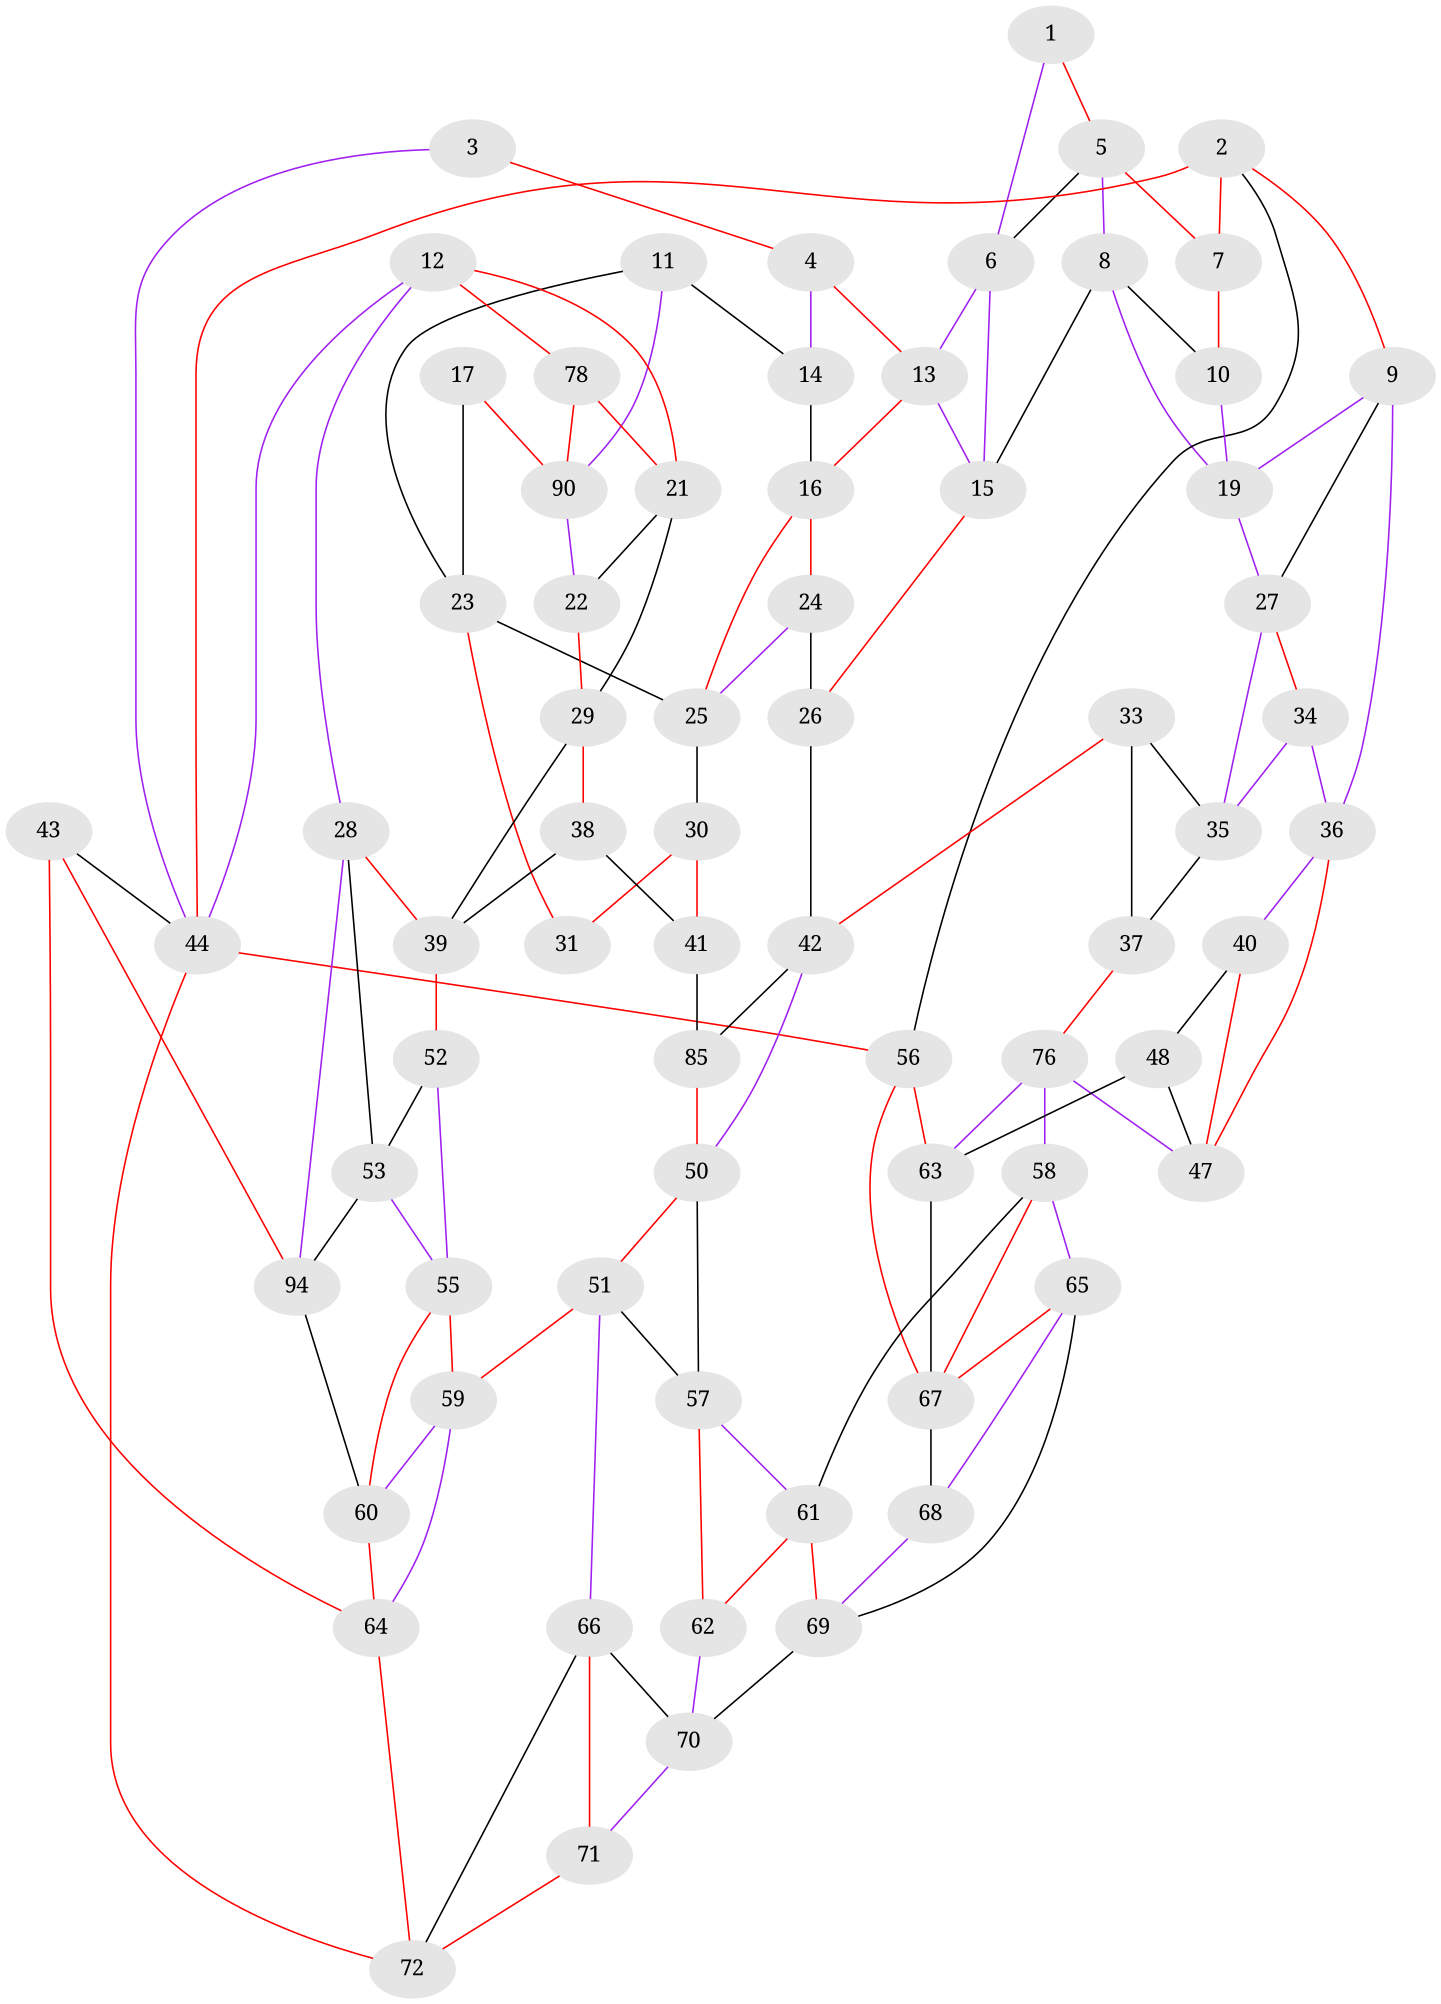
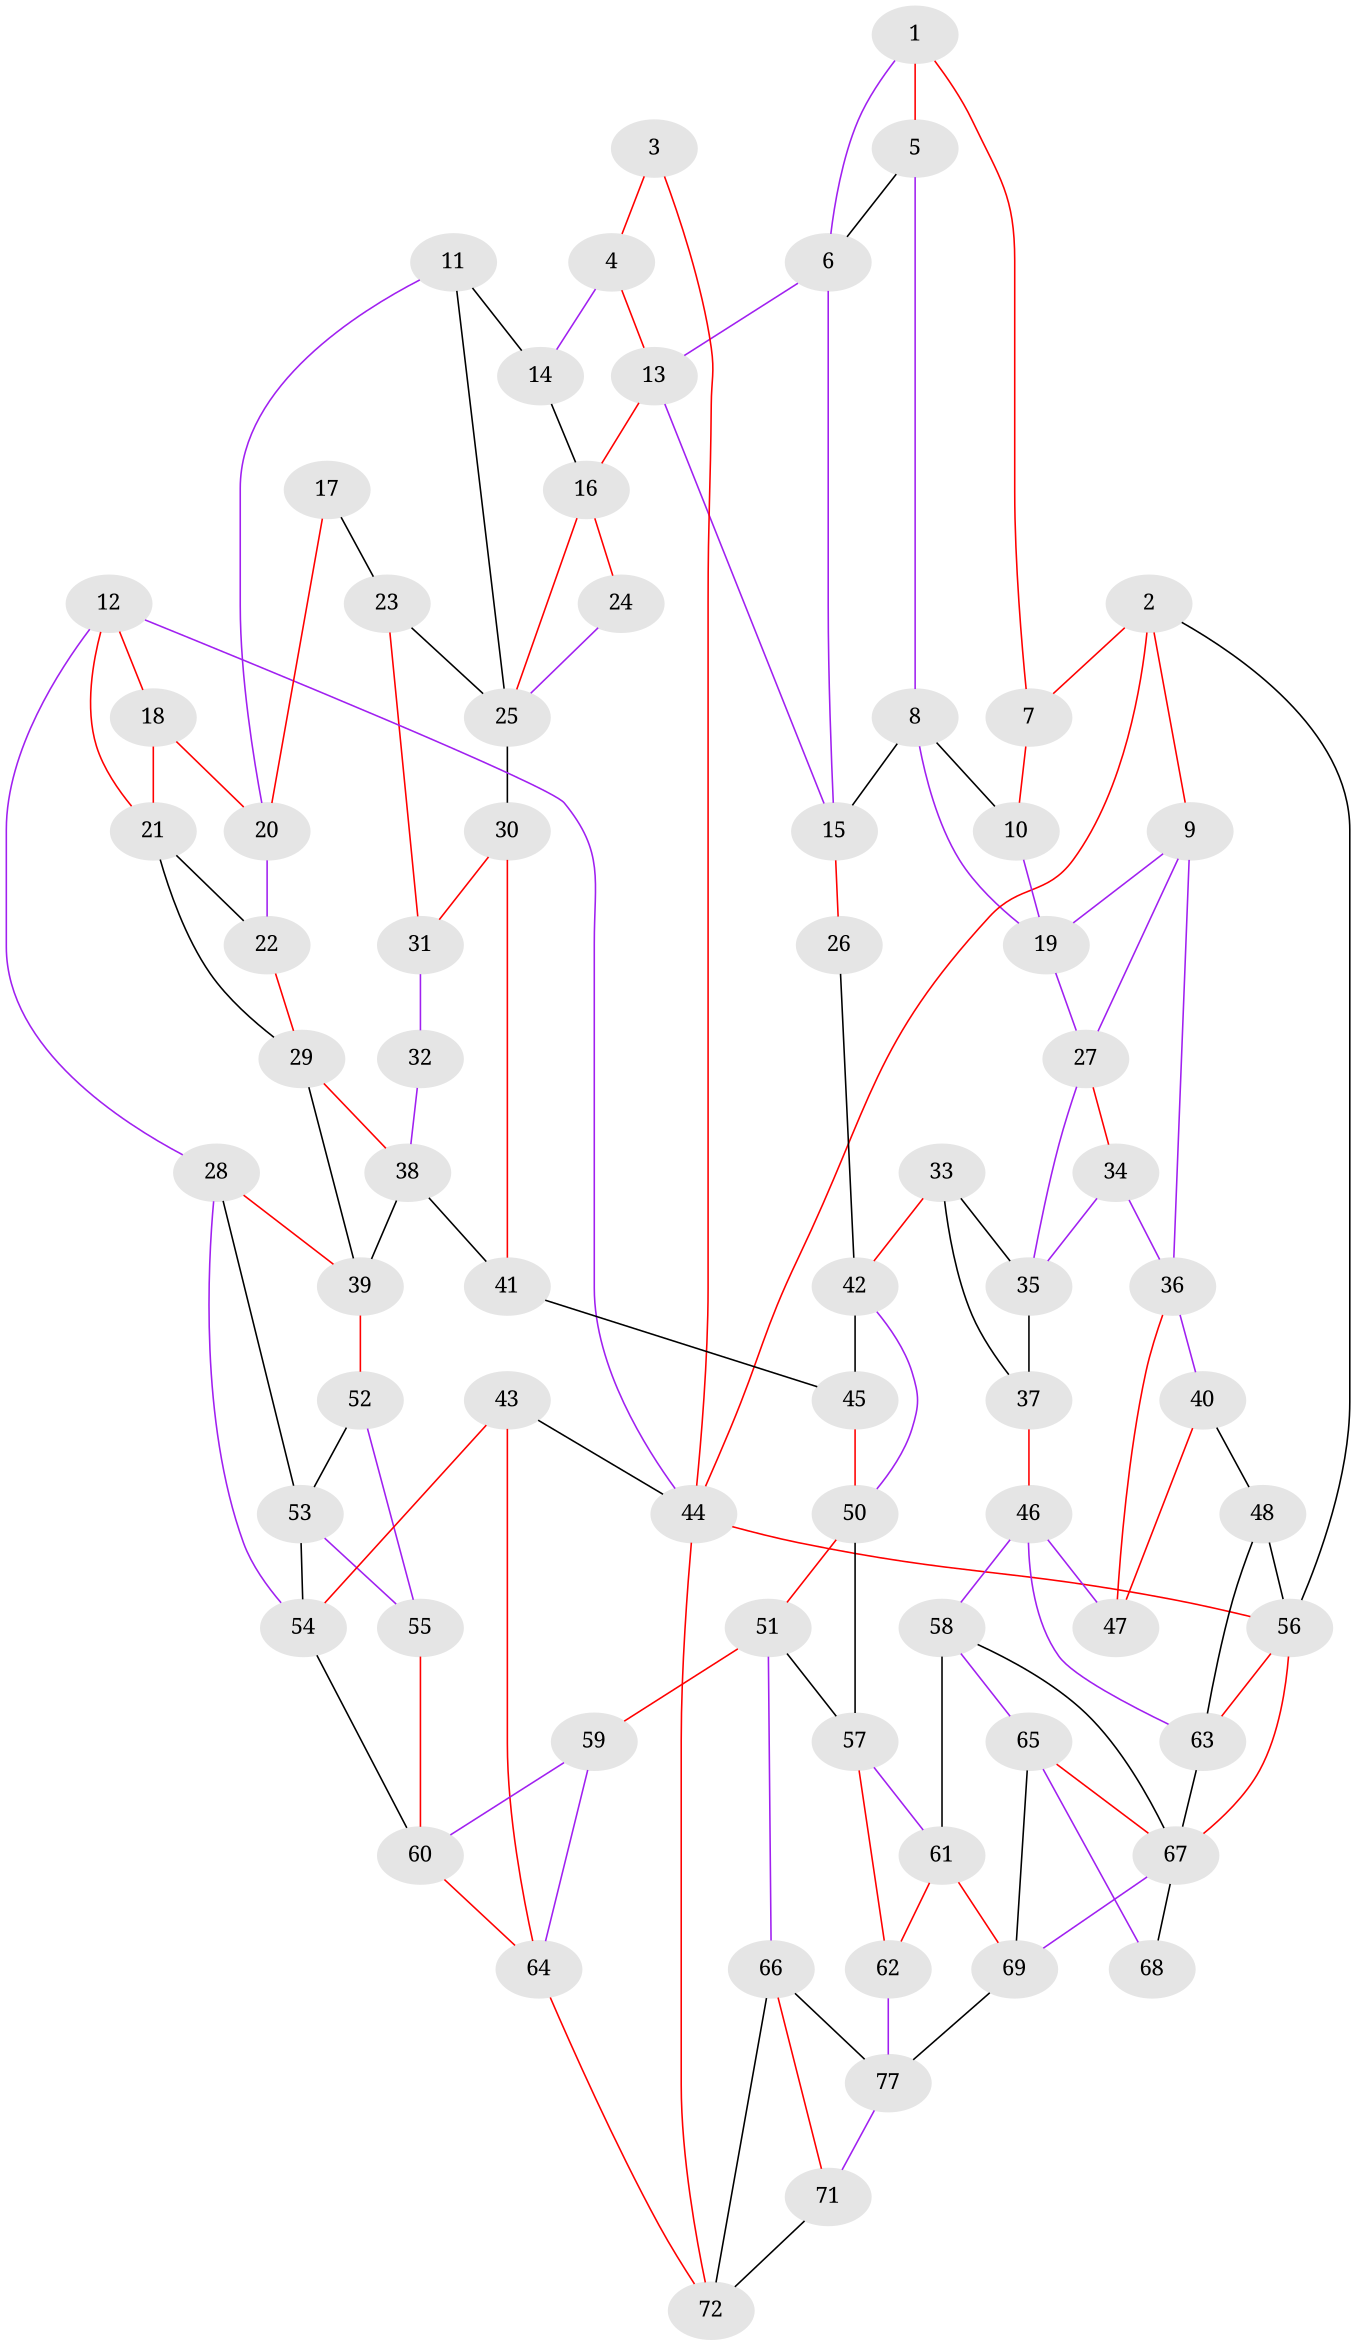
(1160, 206) -> (1015, 366)
(403, 354) -> (480, 490)
(577, 376) -> (153, 718)
(136, 436) -> (708, 828)
(564, 490) -> (267, 831)
(1330, 490) -> (1138, 945)
(811, 661) -> none
none -> (420, 1059)
(697, 1059) -> (855, 1400)
(1045, 1059) -> (1029, 1514)
(1180, 1116) -> (1276, 1571)
(988, 1286) -> (1090, 1717)
(297, 1287) -> (303, 1628)
(451, 1344) -> none
(875, 1571) -> (1095, 1913)
(689, 1742) -> (888, 2083)
(501, 1912) -> (770, 2254)
